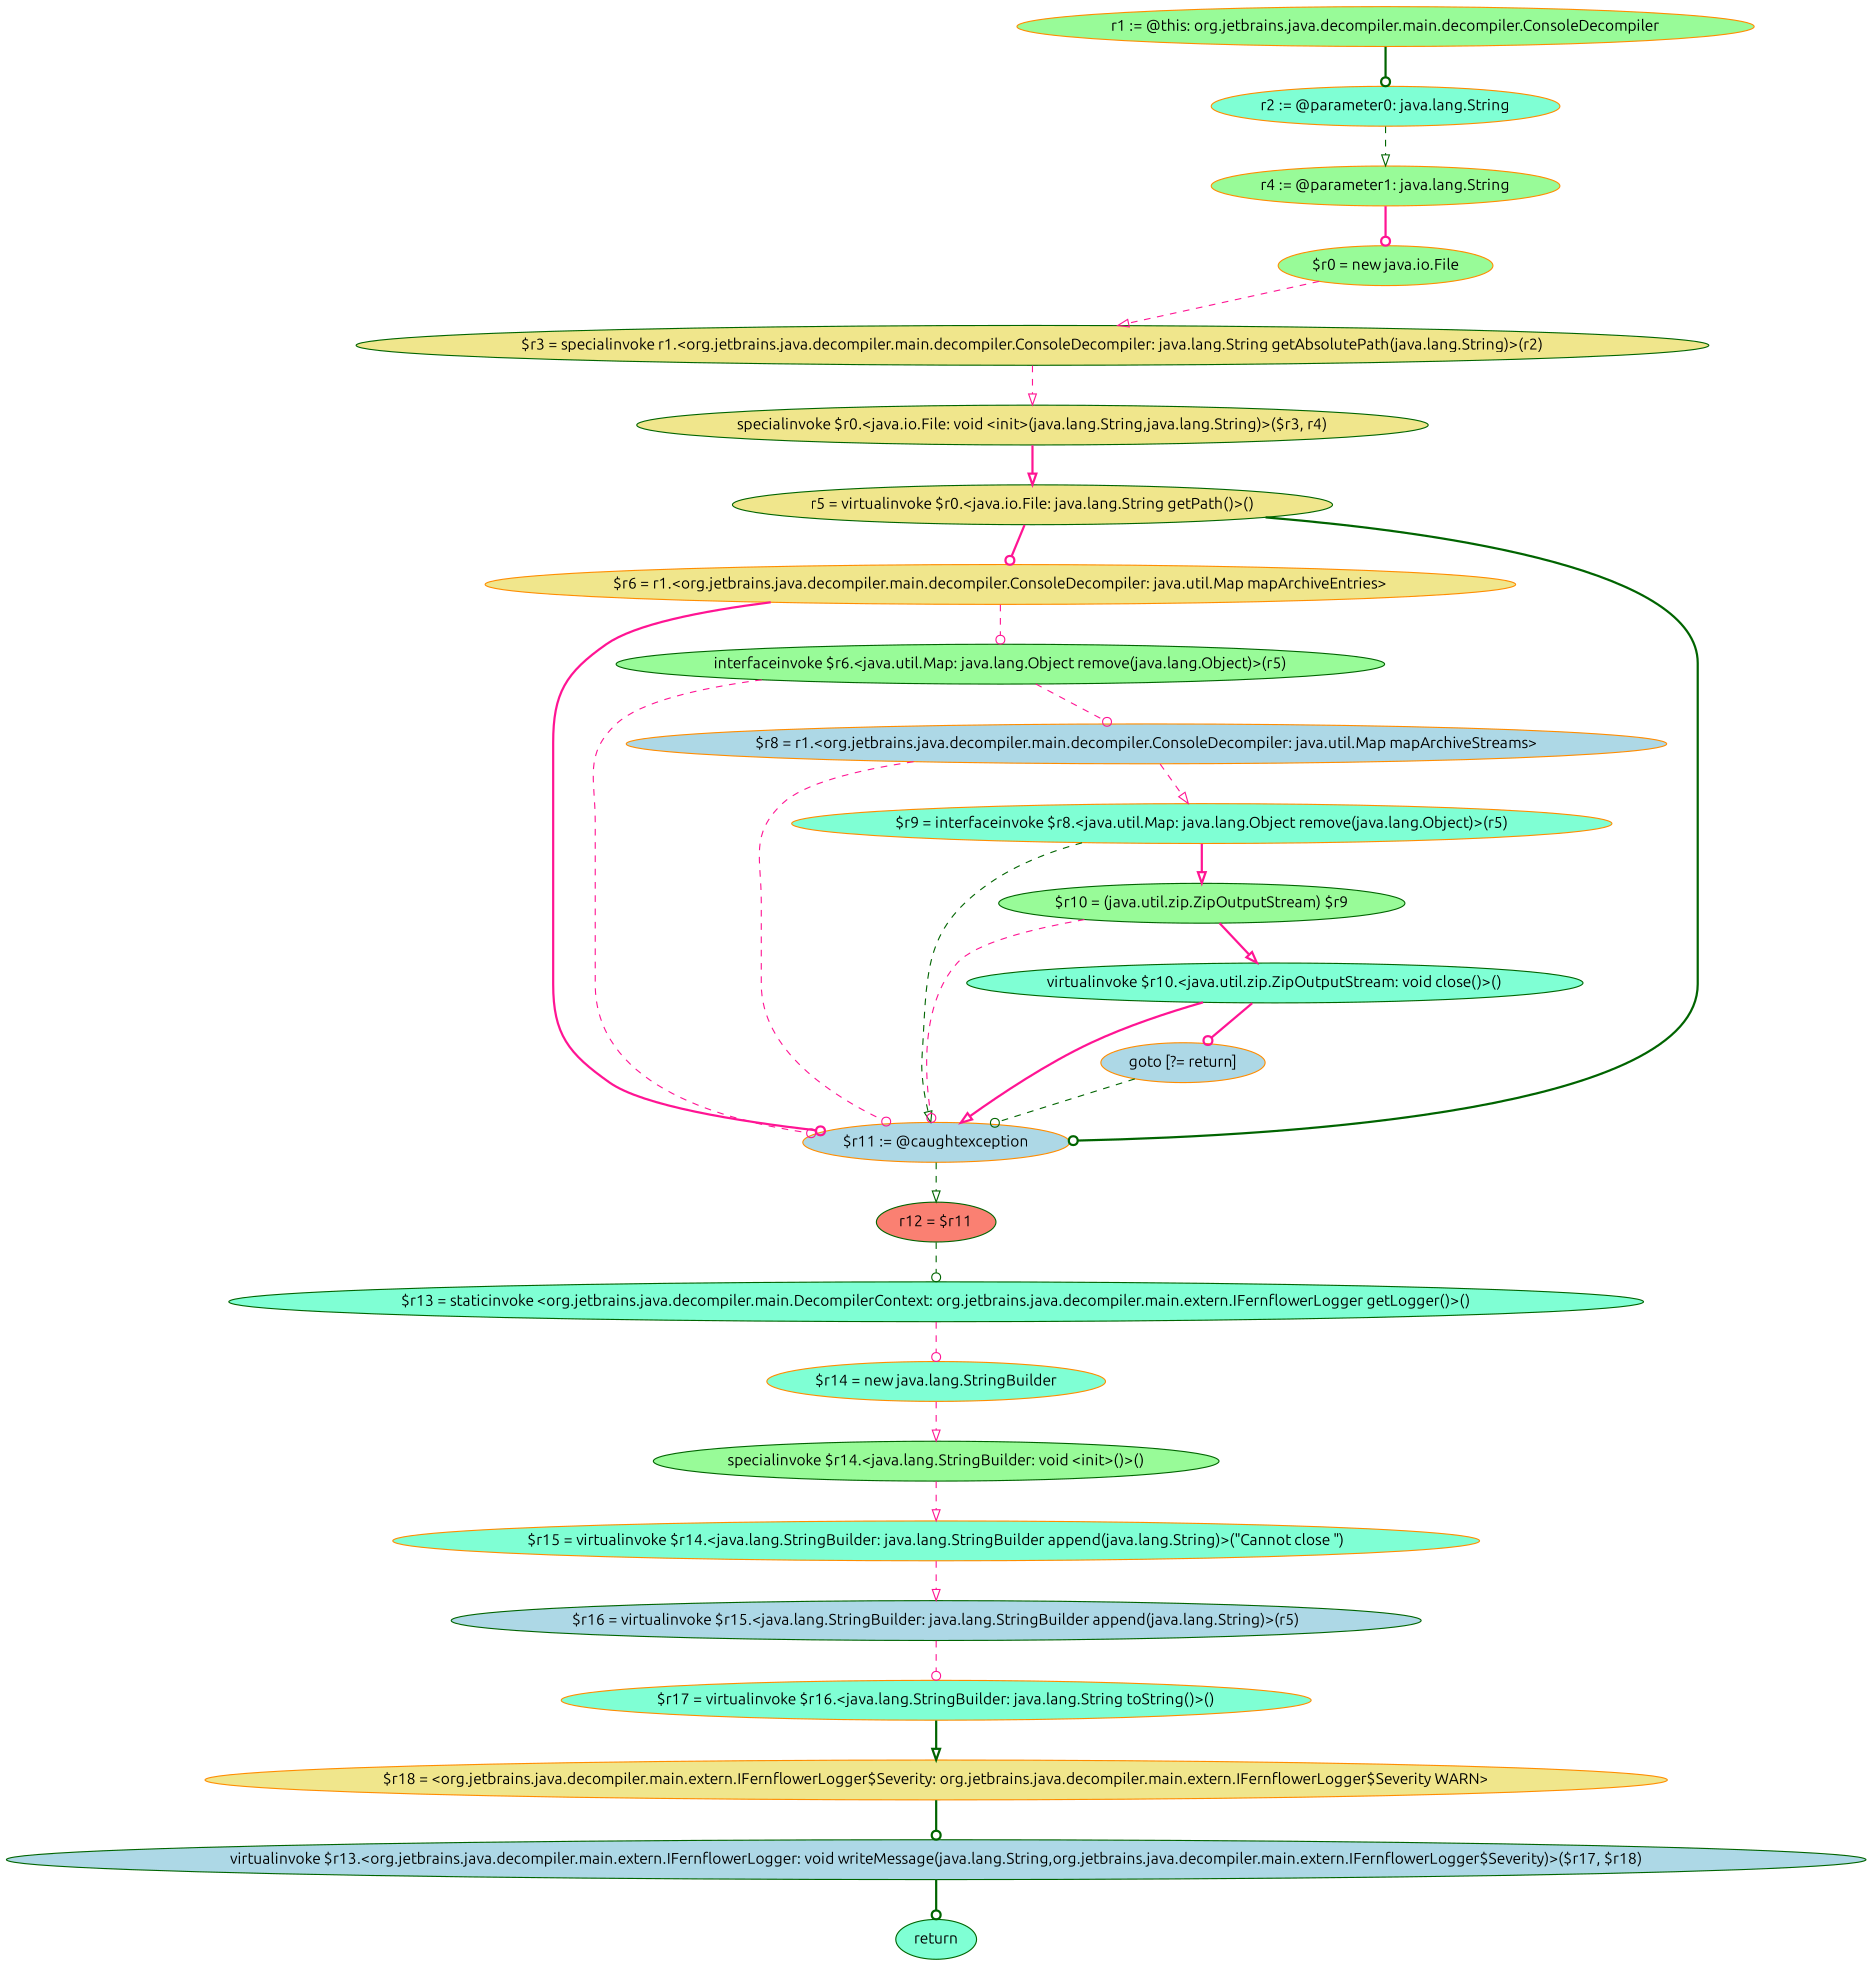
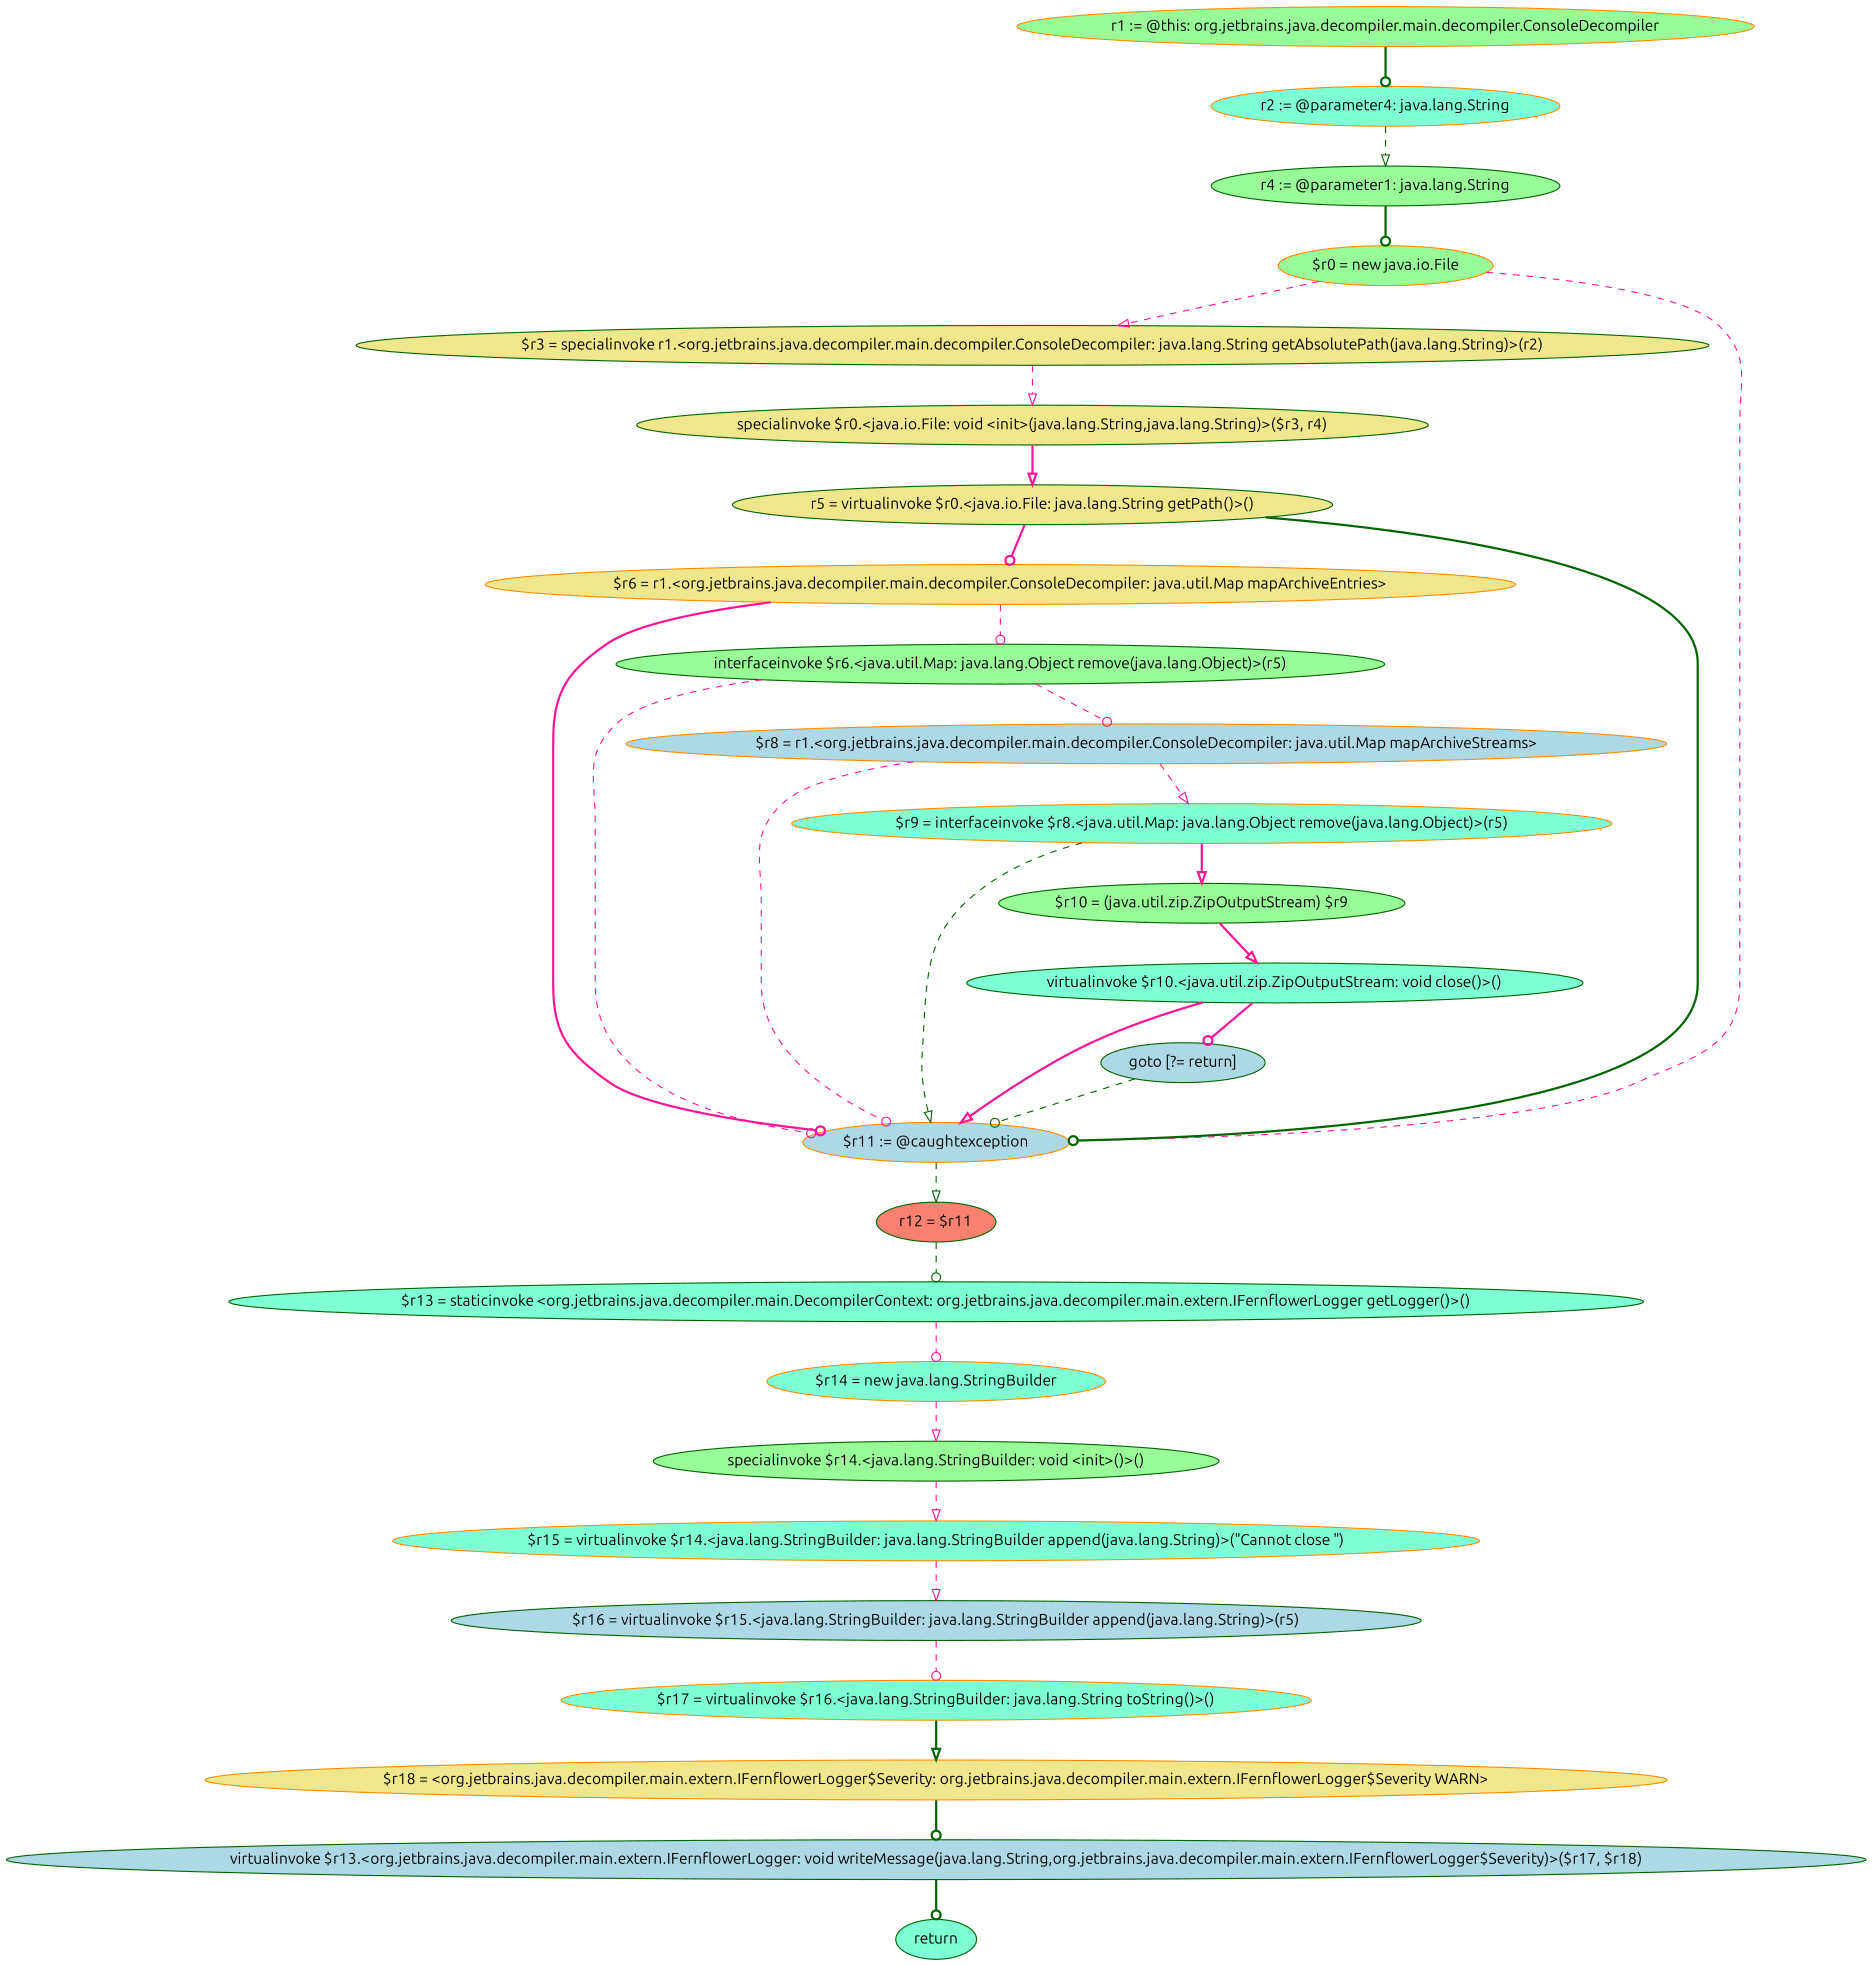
(1386, 106) -> (1386, 106)
(1386, 186) -> (1386, 186)
(1386, 221) -> (1386, 221)
(951, 972) -> (1740, 890)
(1183, 1063) -> (1183, 1063)
